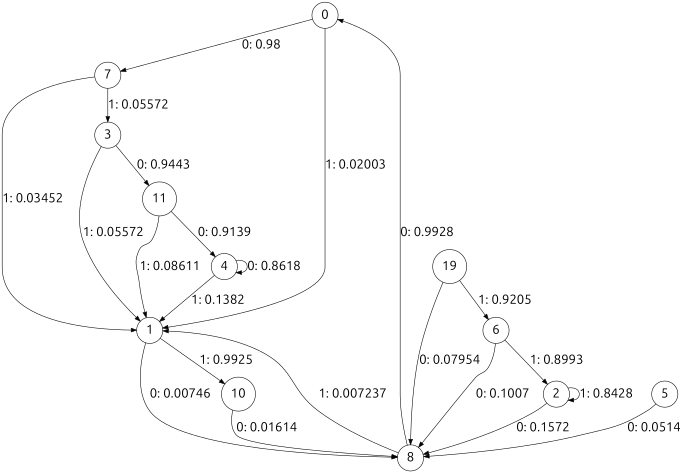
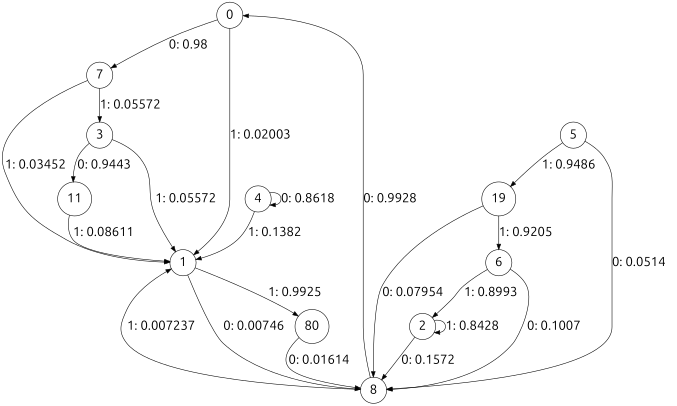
none -> (538, 162)
(191, 232) -> none
(238, 394) -> (312, 326)
